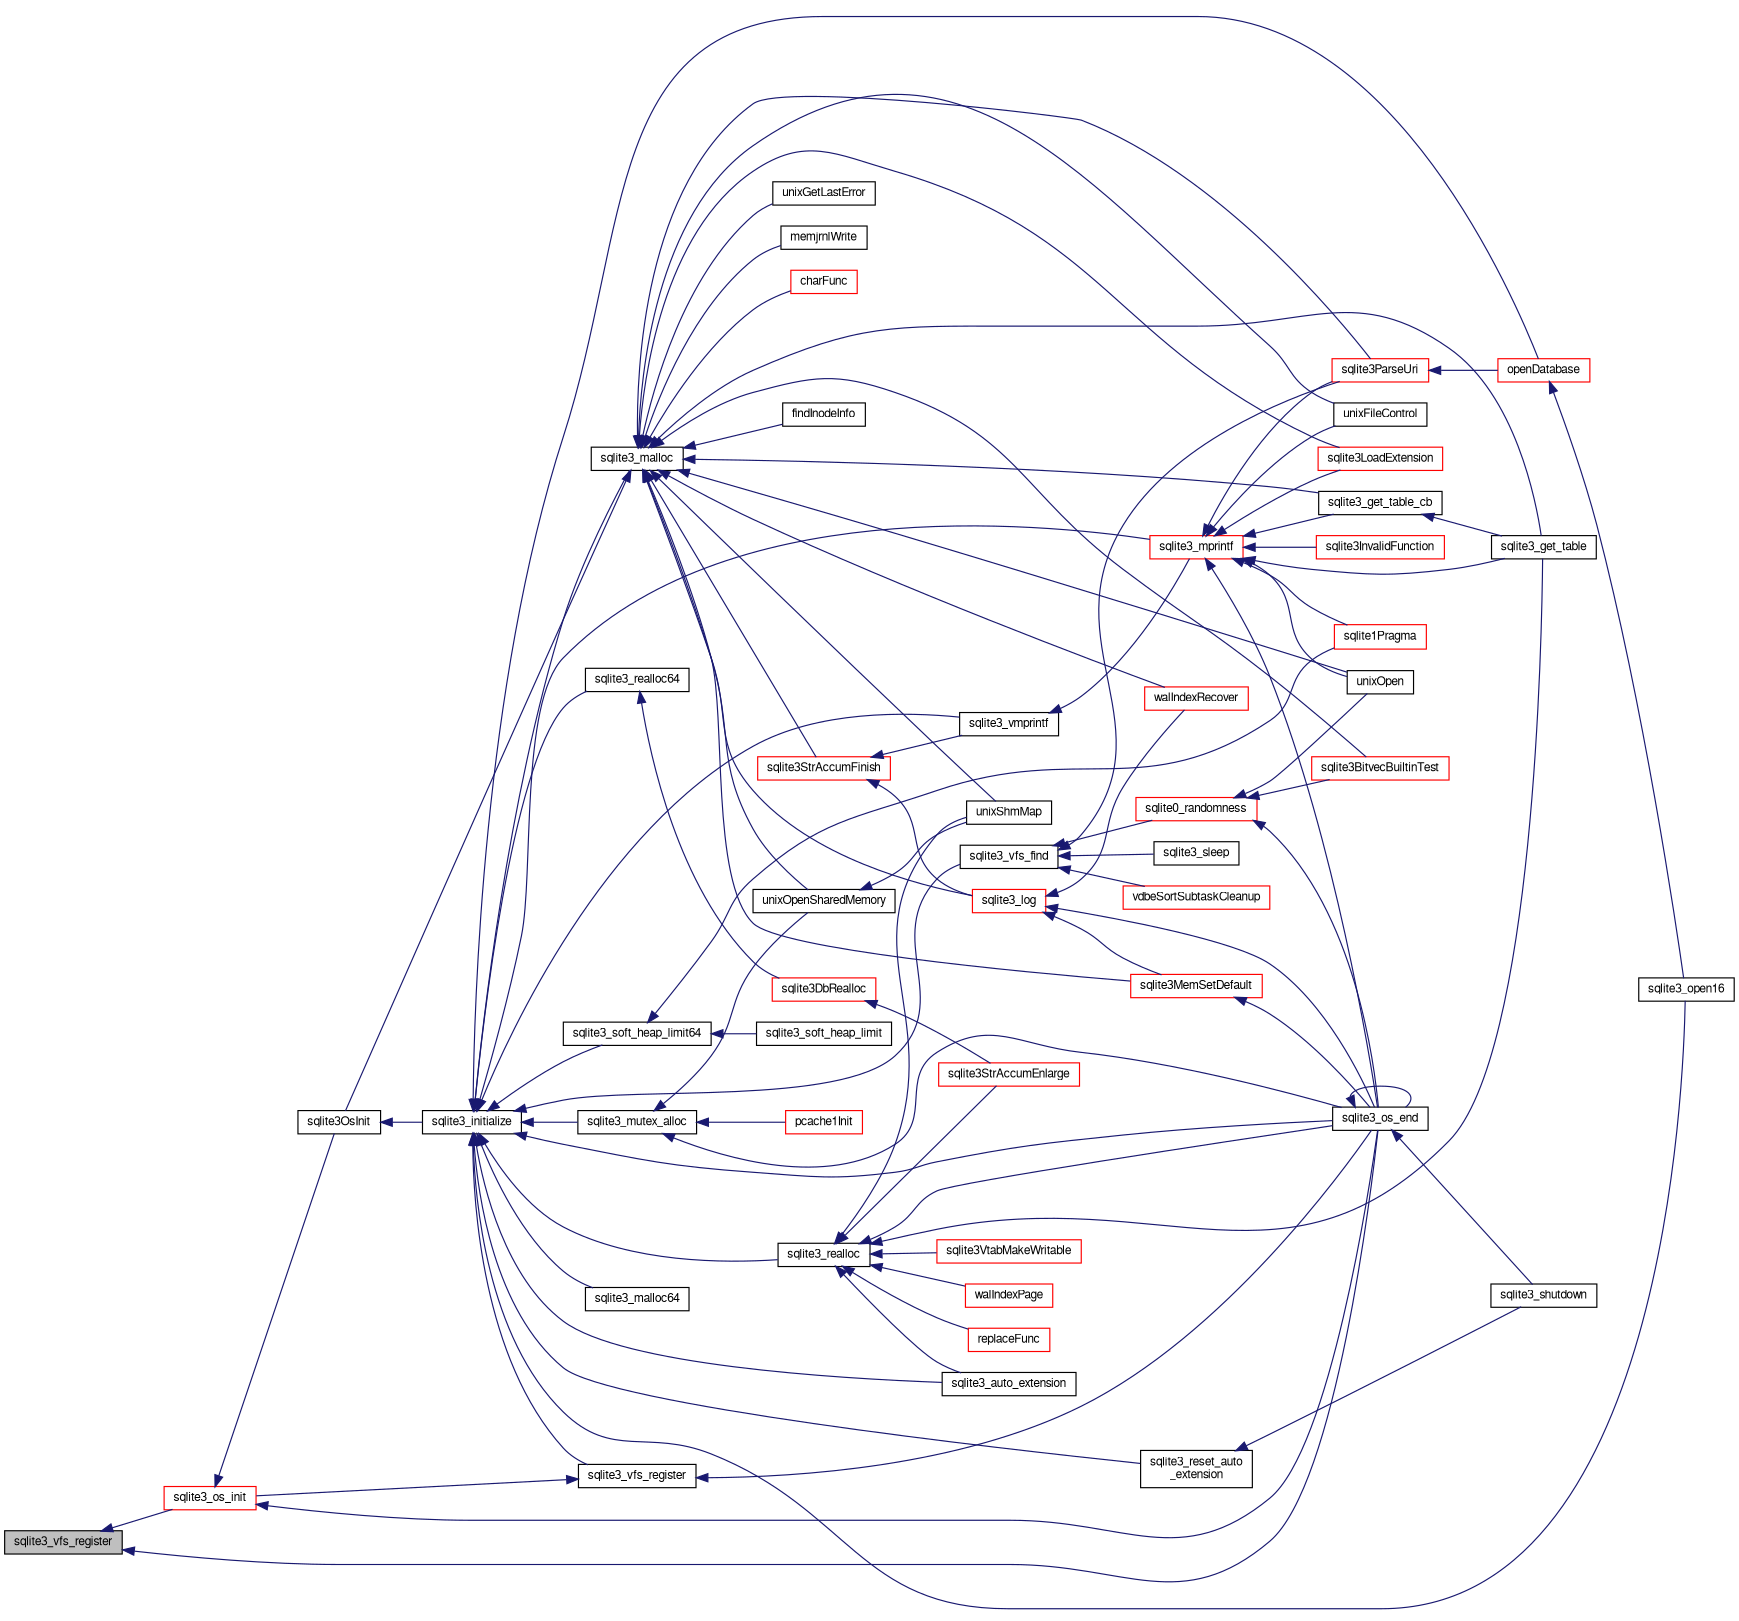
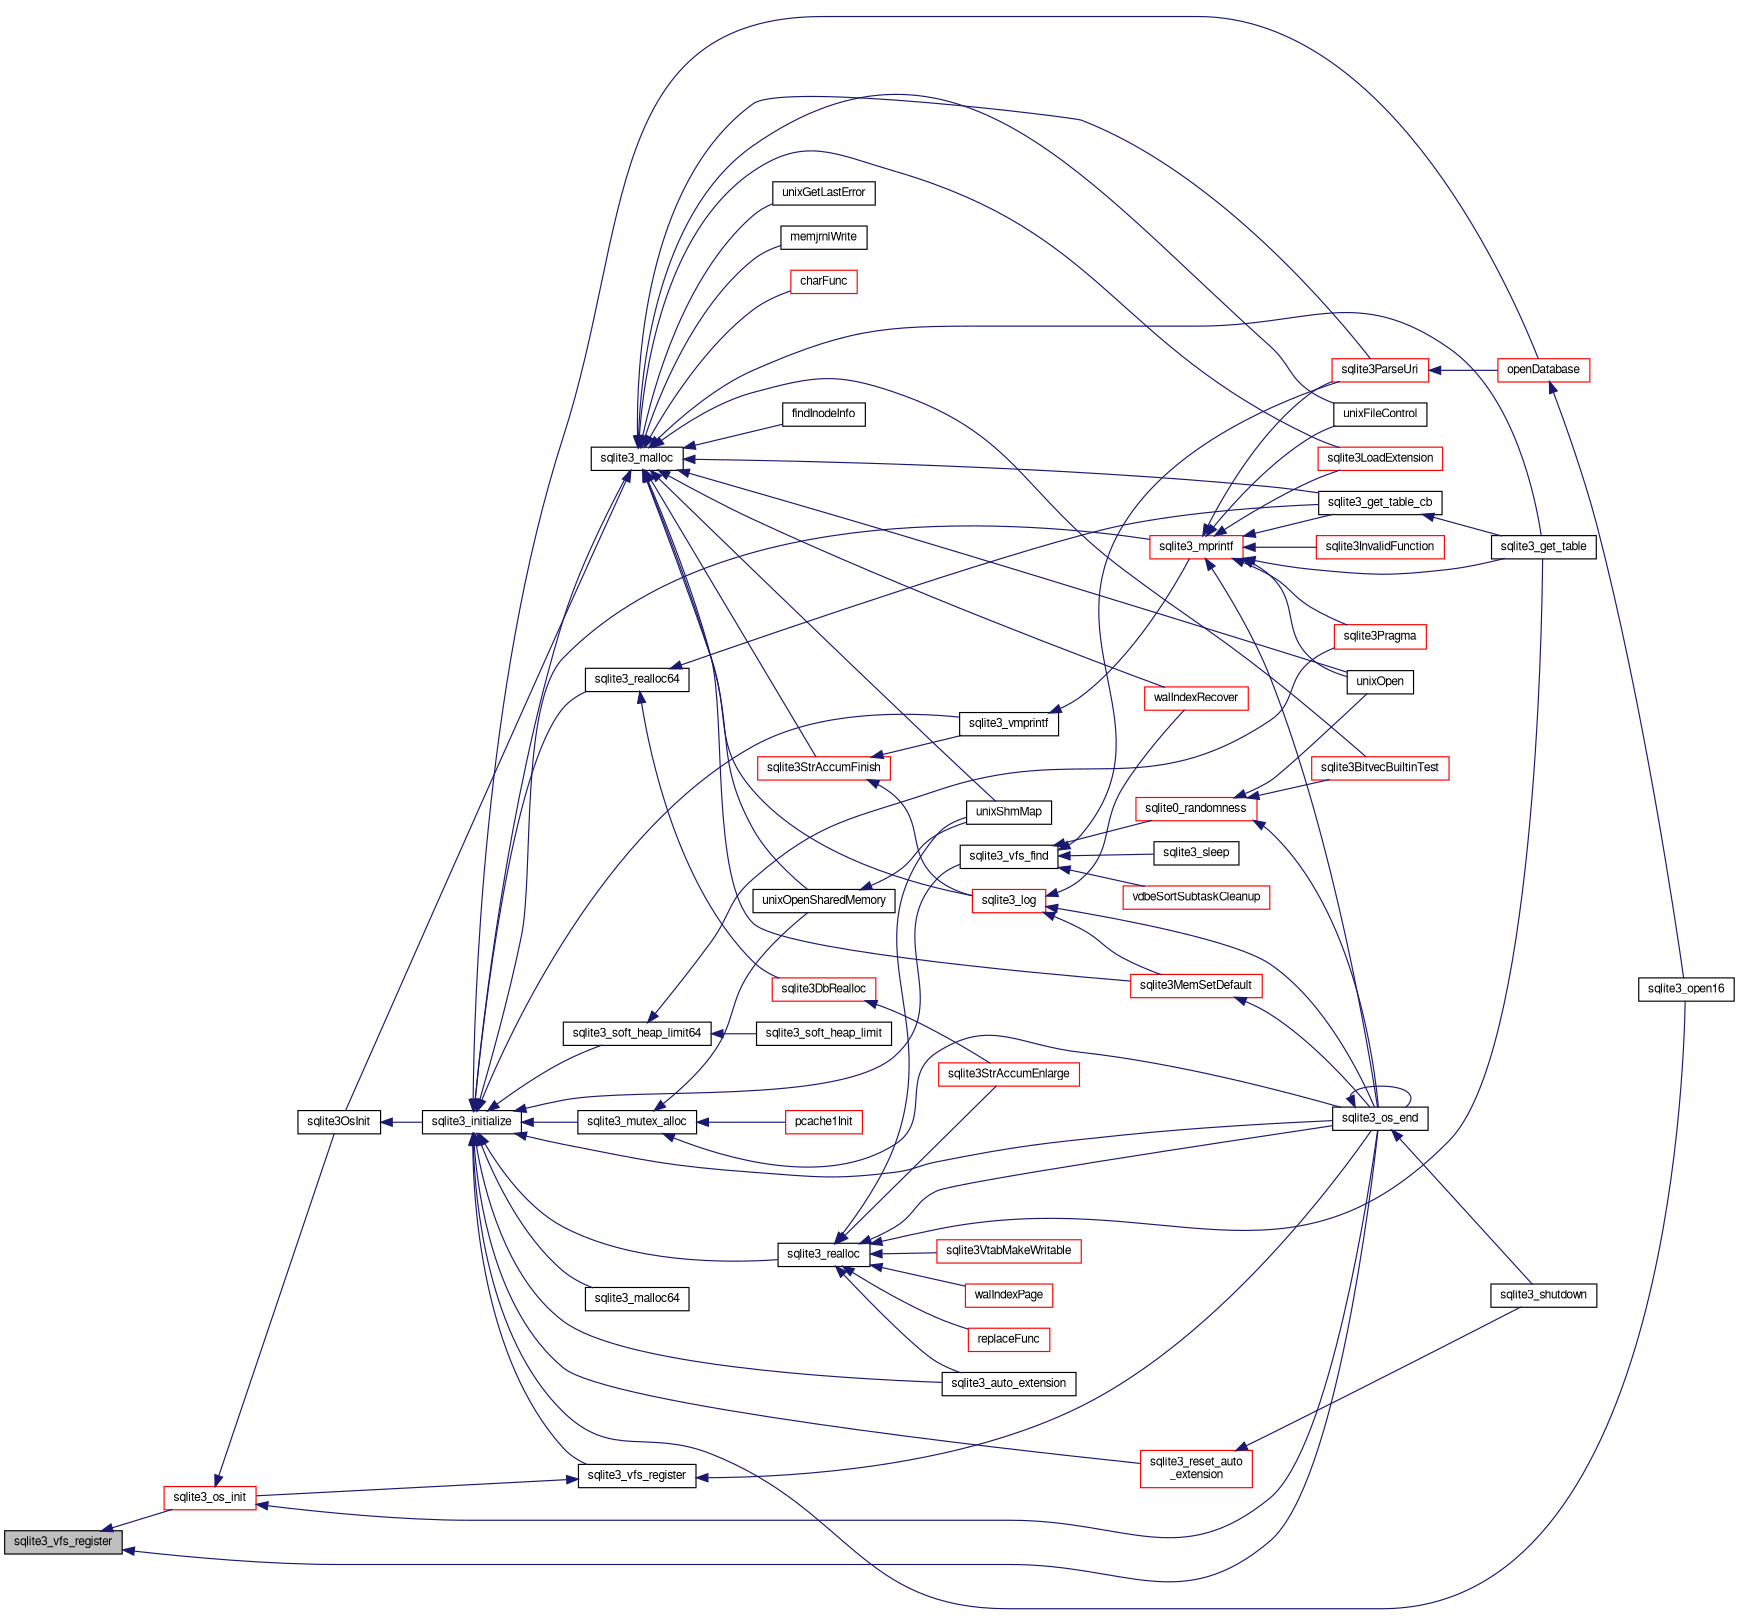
none -> (1010, 556)
(1380, 637) -> (1380, 637)
(1196, 1469) -> (1196, 1469)
